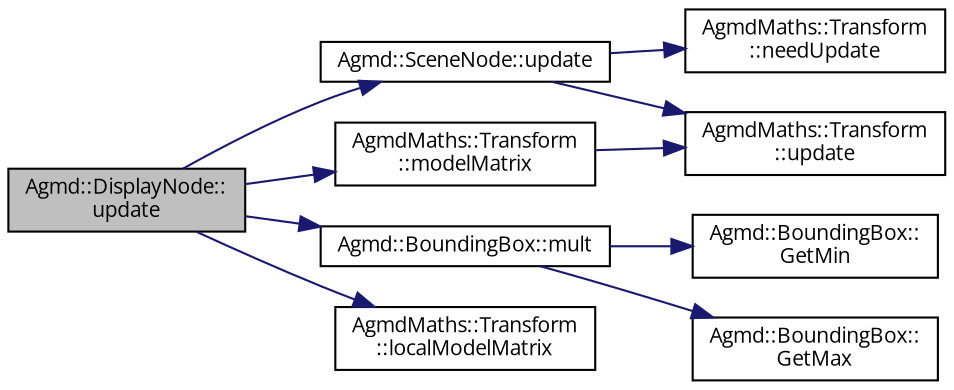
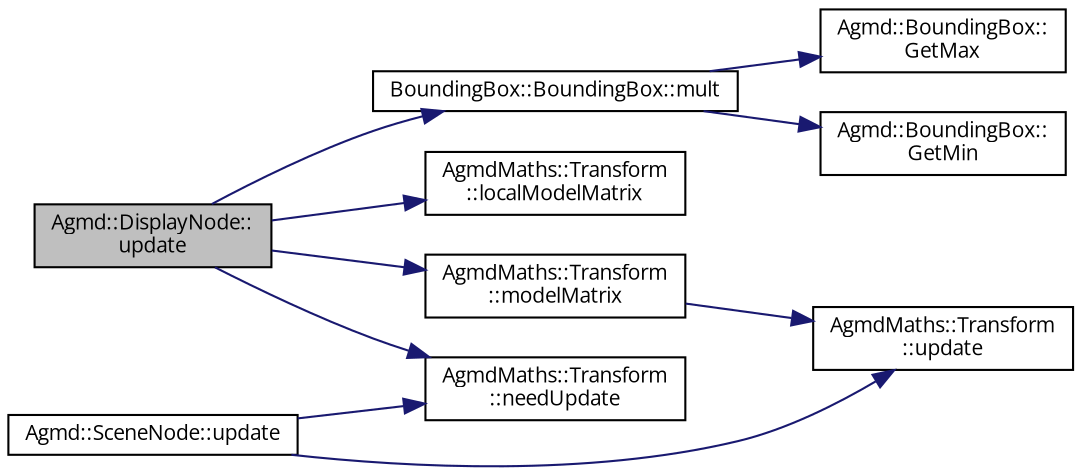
(269, 124) -> (310, 313)
(465, 246) -> (555, 91)
